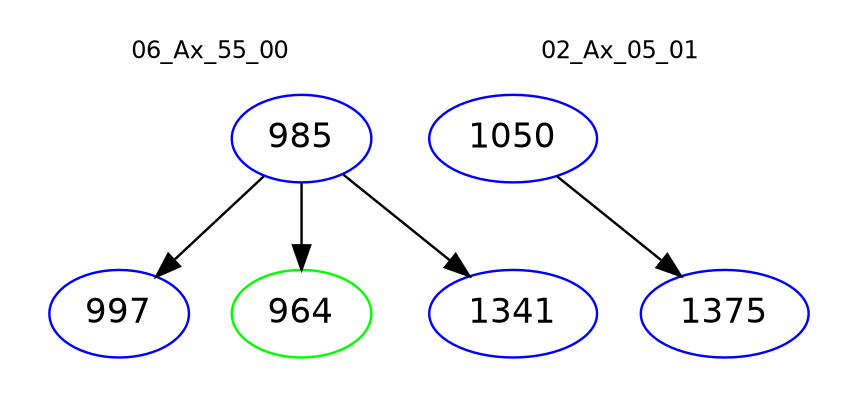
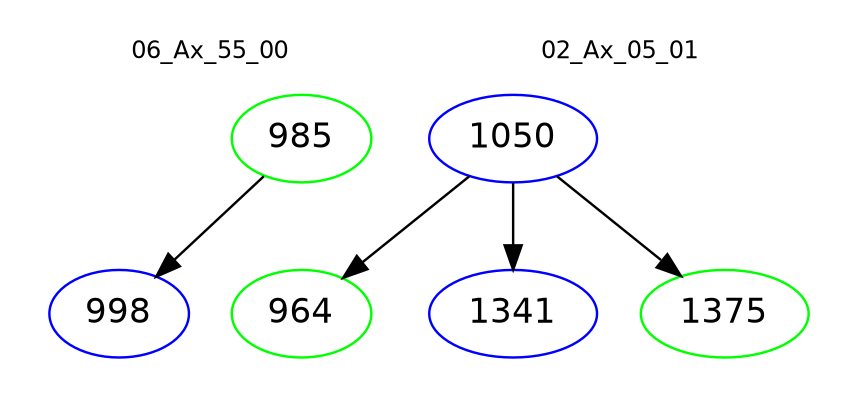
(302, 139) -> (302, 139)
(375, 200) -> (513, 214)
(302, 214) -> (426, 211)
(119, 314) -> (119, 314)
(725, 314) -> (725, 314)
